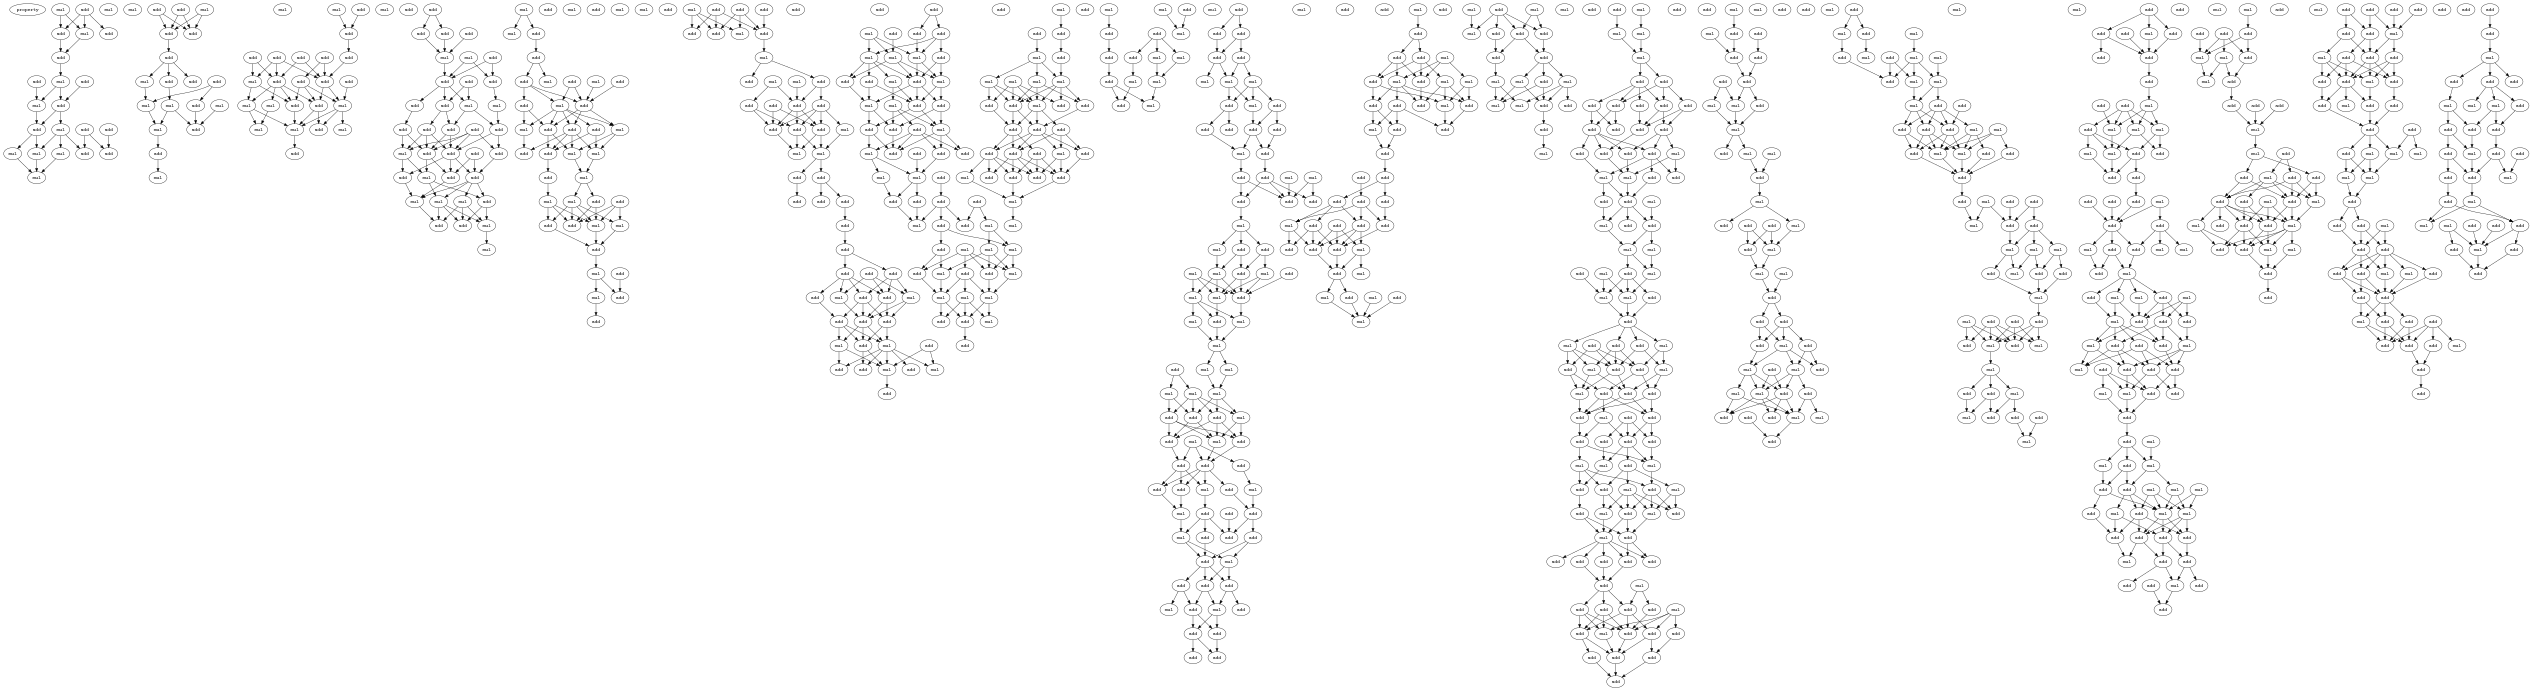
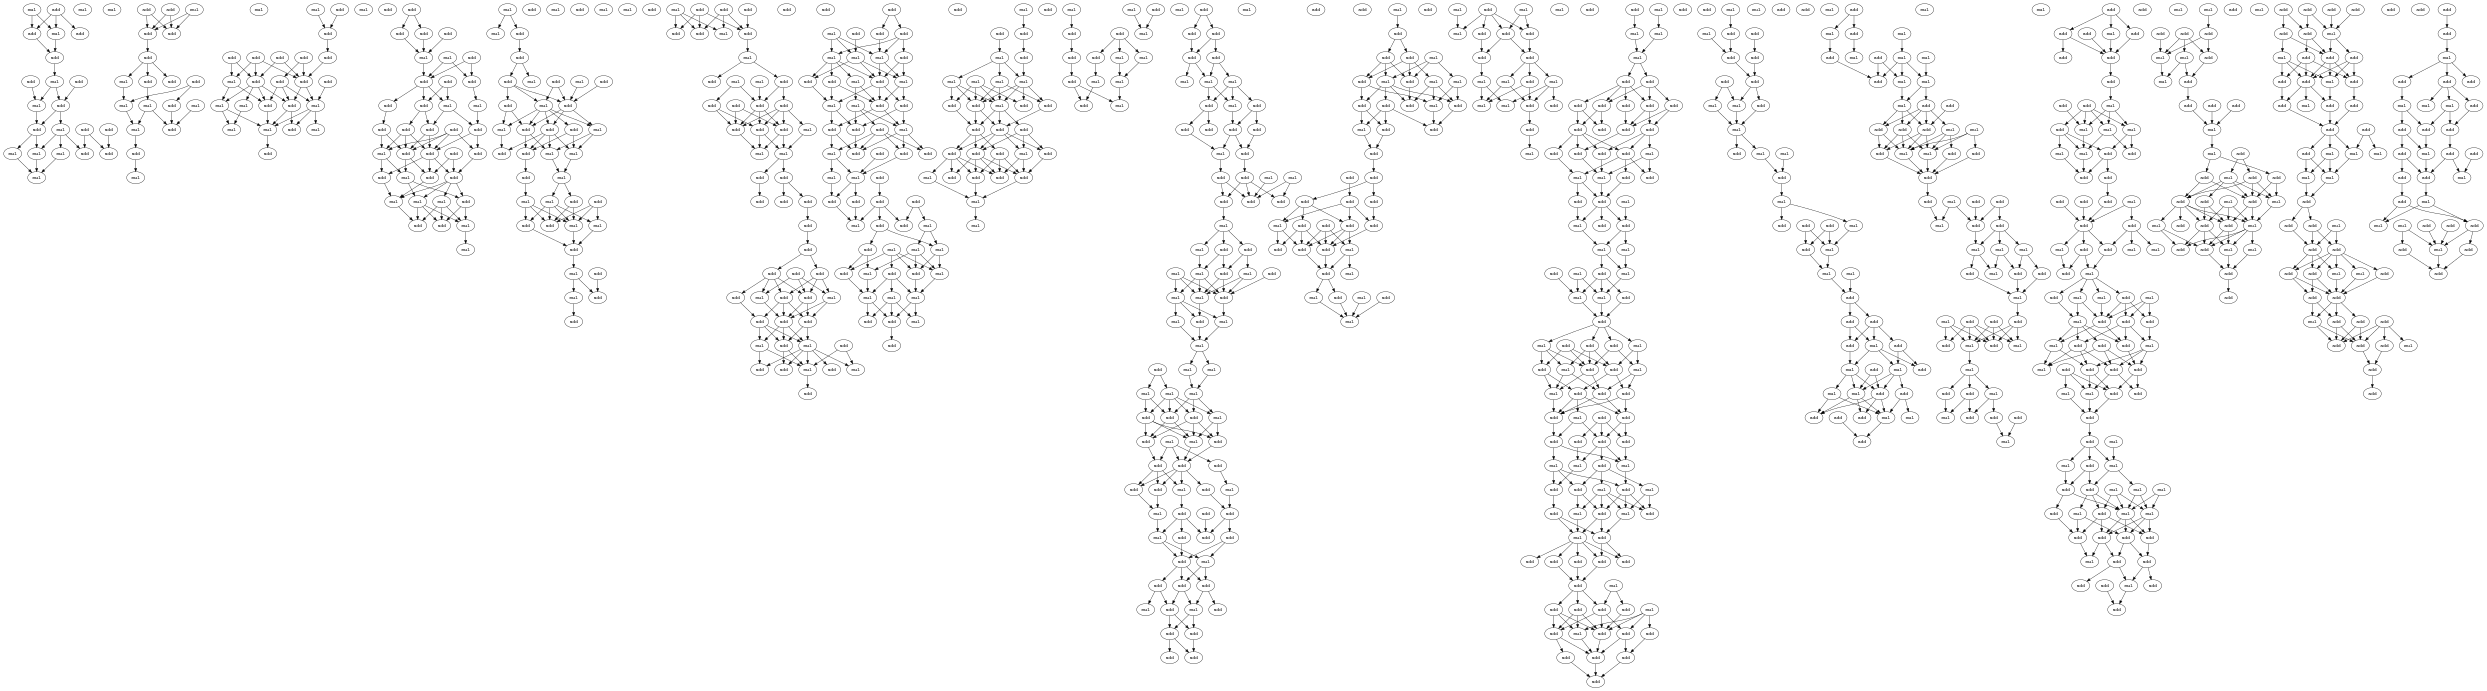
(28, 10) -> none
